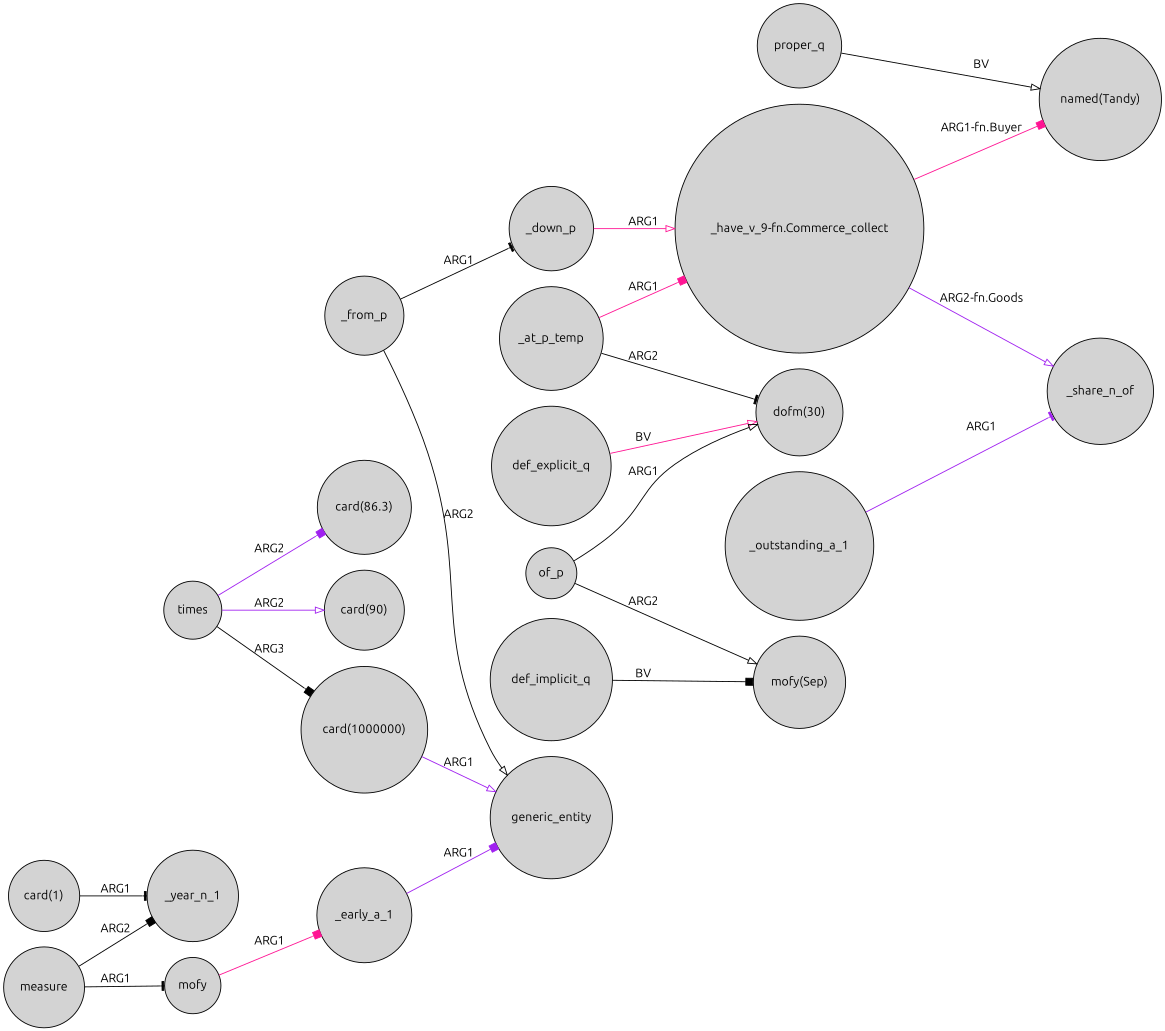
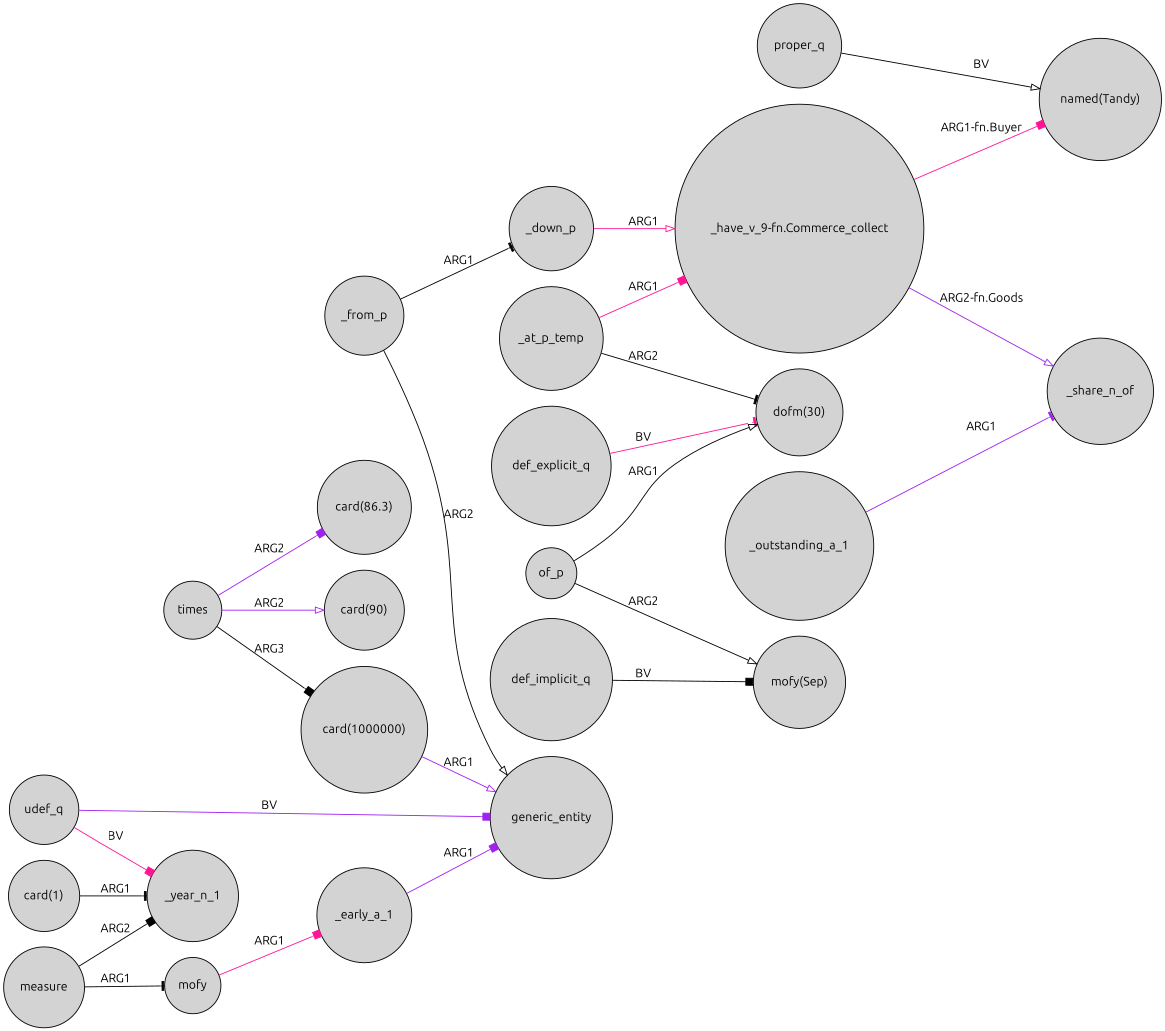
(679, 438) -> (679, 438)
none -> (44, 810)
